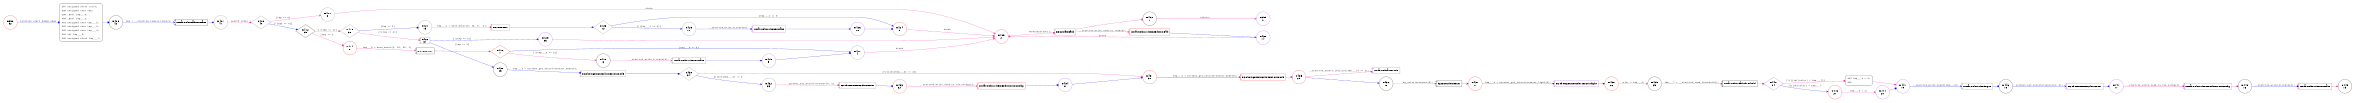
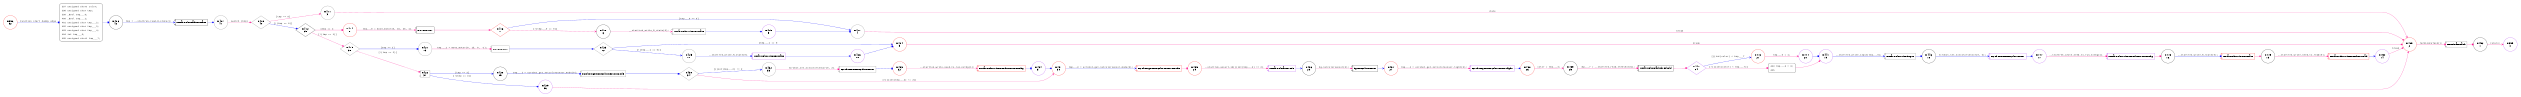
(1102, 32) -> (2301, 56)
(1342, 80) -> (1298, 68)
(1517, 84) -> (1433, 68)
